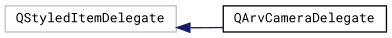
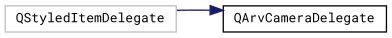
(207, 28) -> (193, 10)
